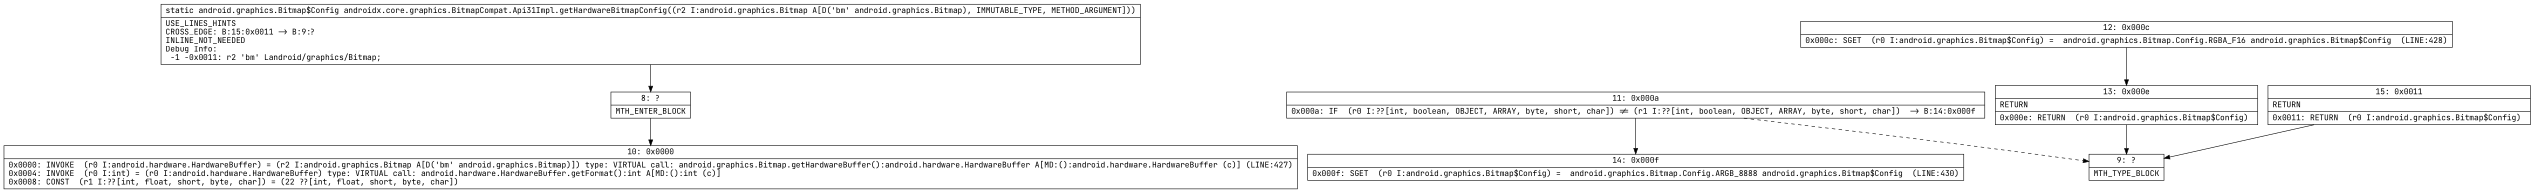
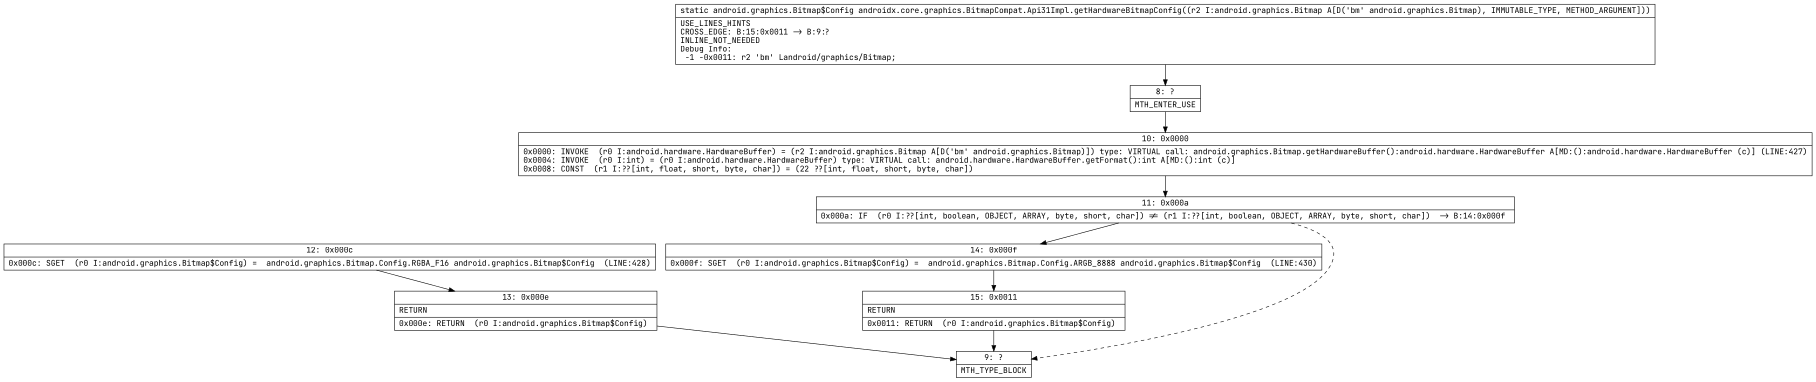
(651, 111) -> (1165, 105)
none -> (1165, 184)
none -> (994, 278)
